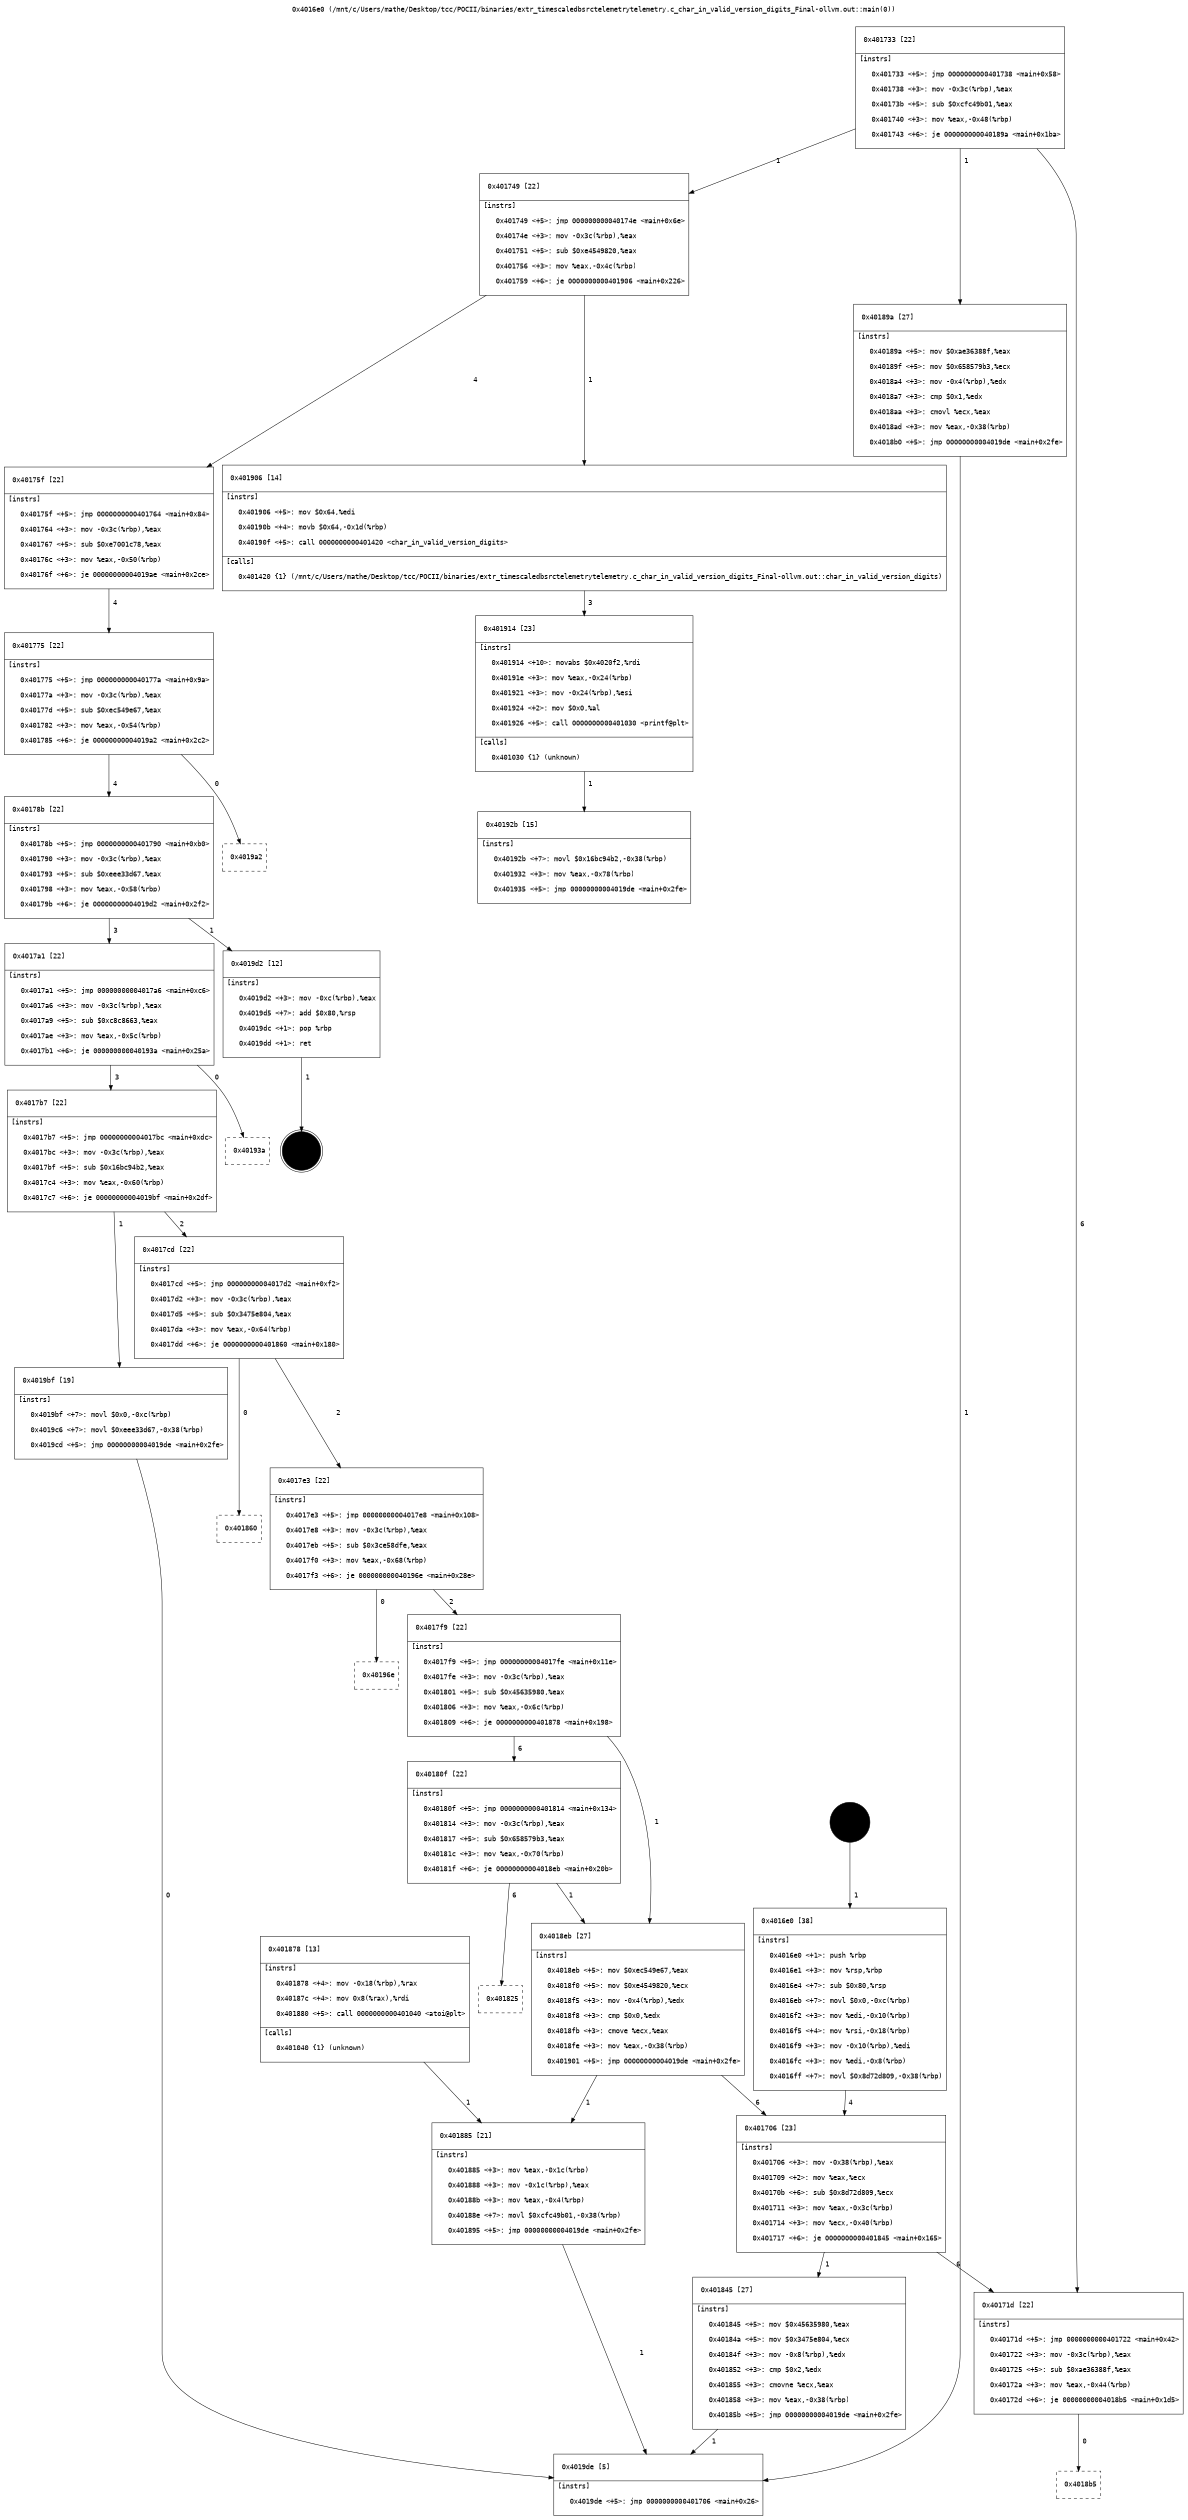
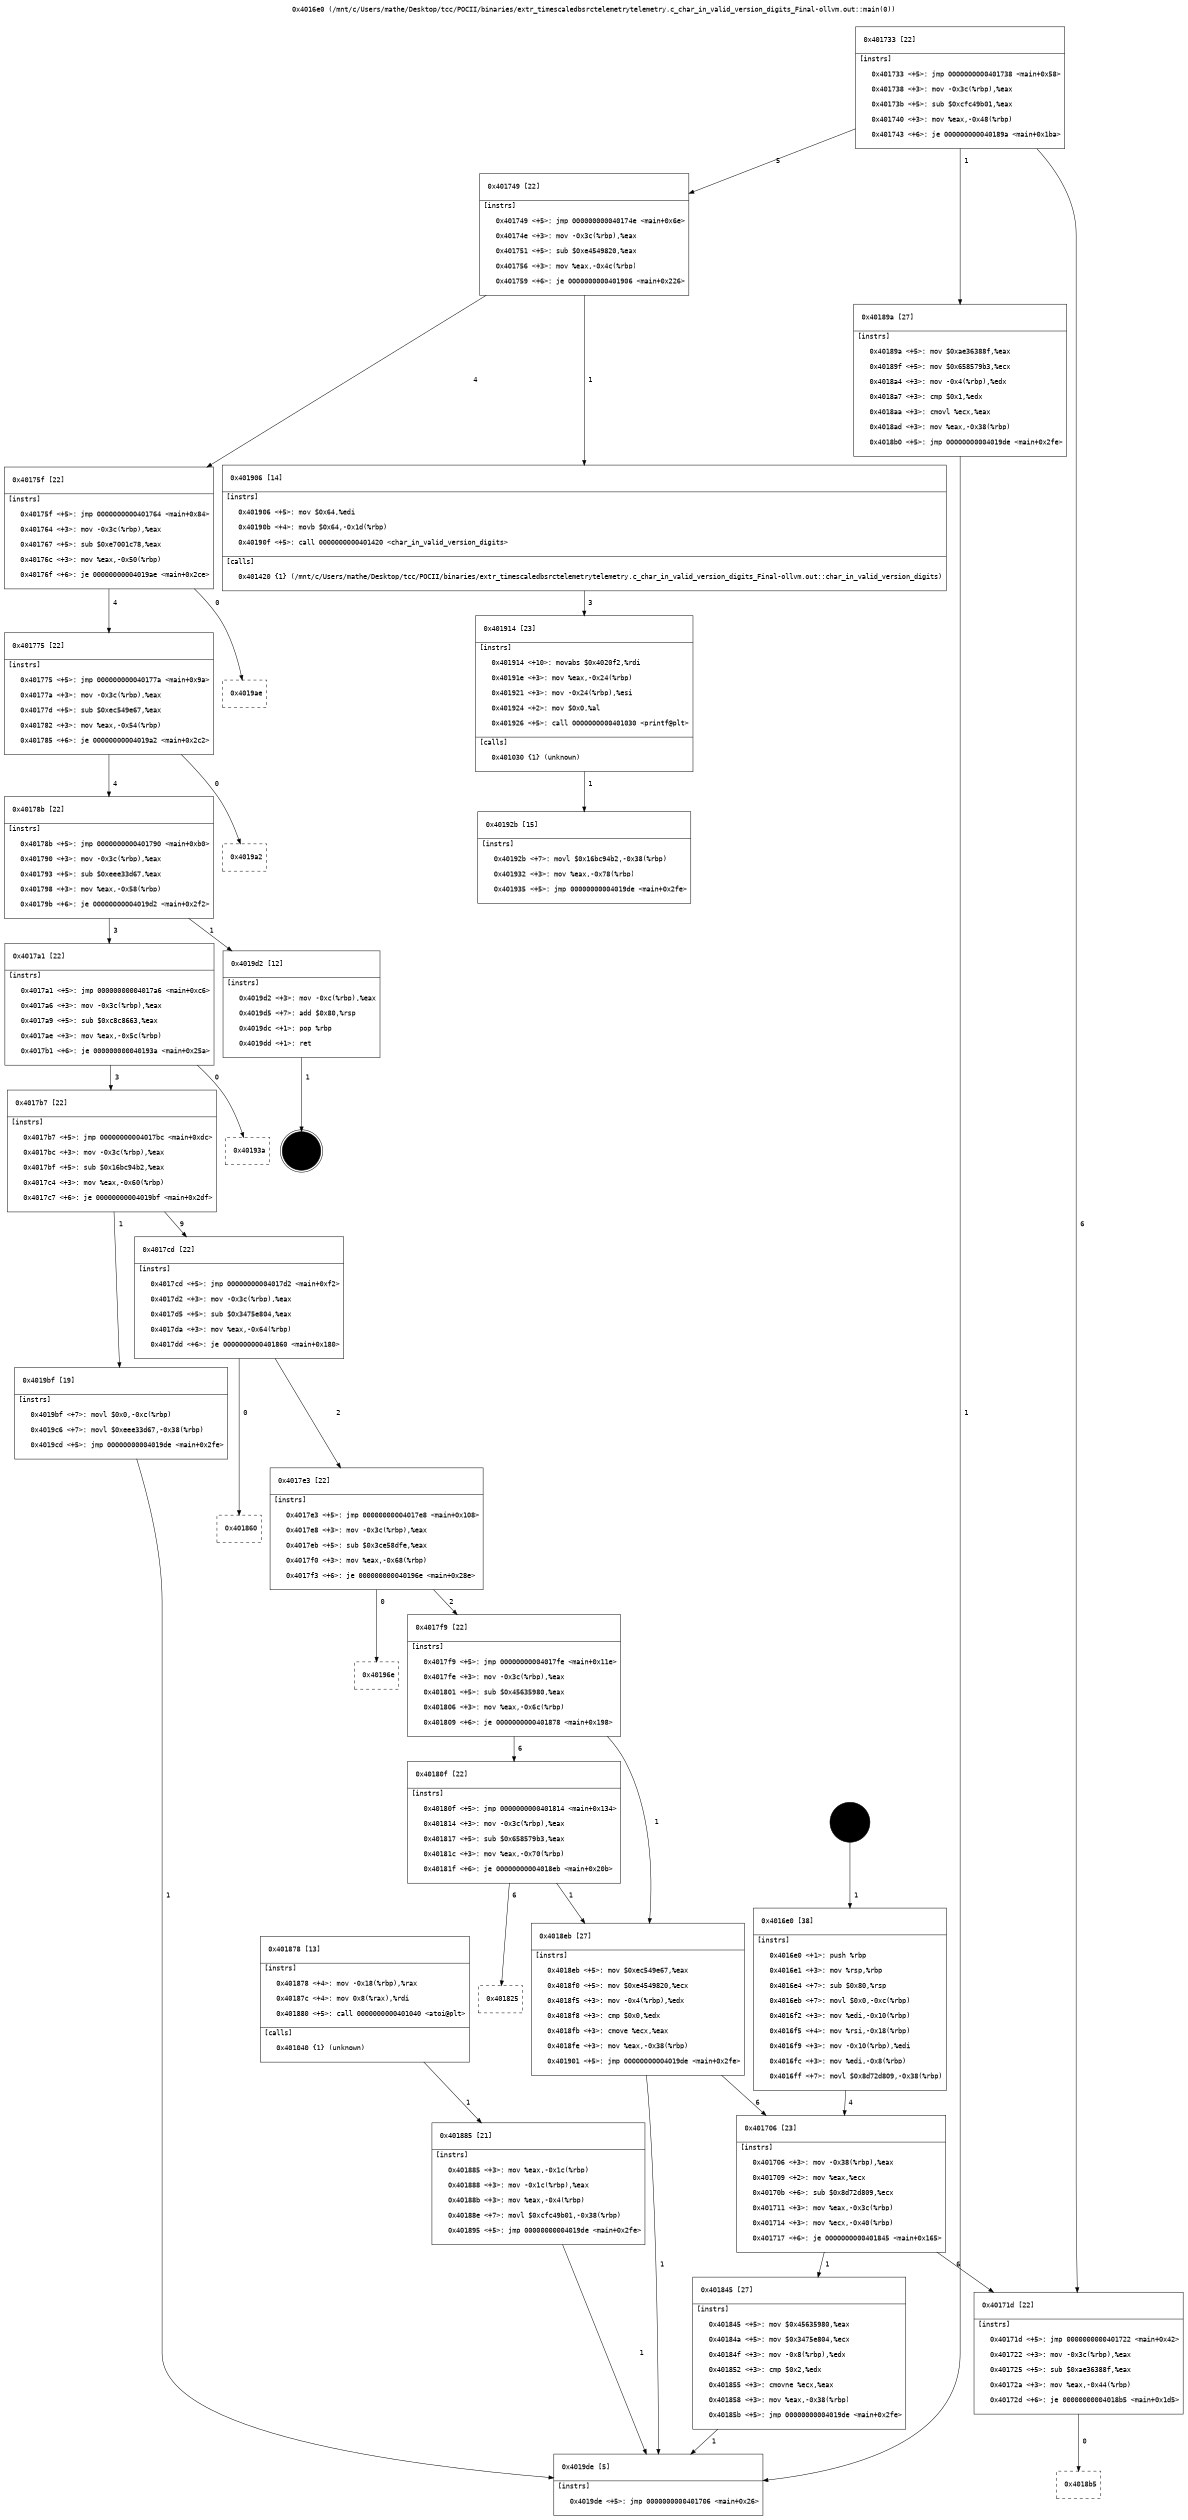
(776, 161) -> (776, 161)
none -> (244, 694)
(180, 1224) -> (180, 1224)
(166, 1896) -> (166, 1896)
(585, 2097) -> (656, 2262)
